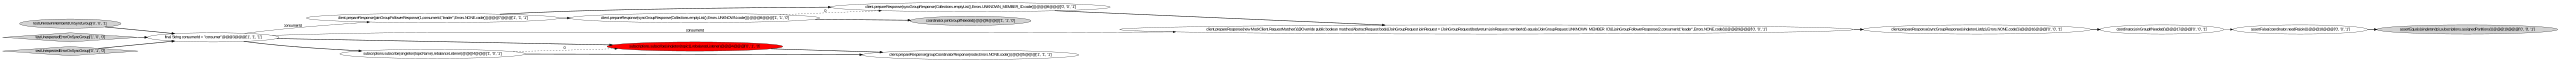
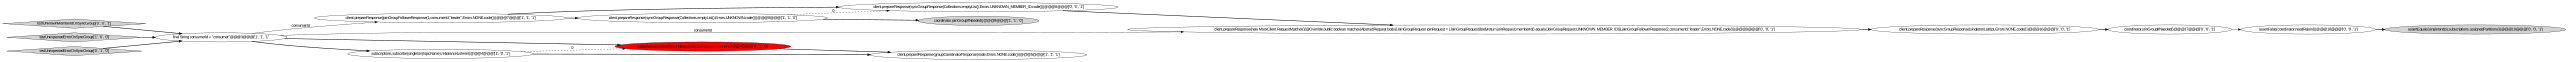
(70, 24) -> (74, 24)
